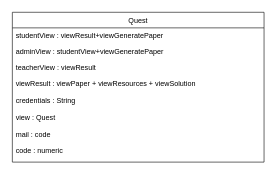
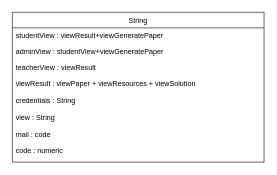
(138, 20) -> (138, 20)
(58, 67) -> (58, 67)
